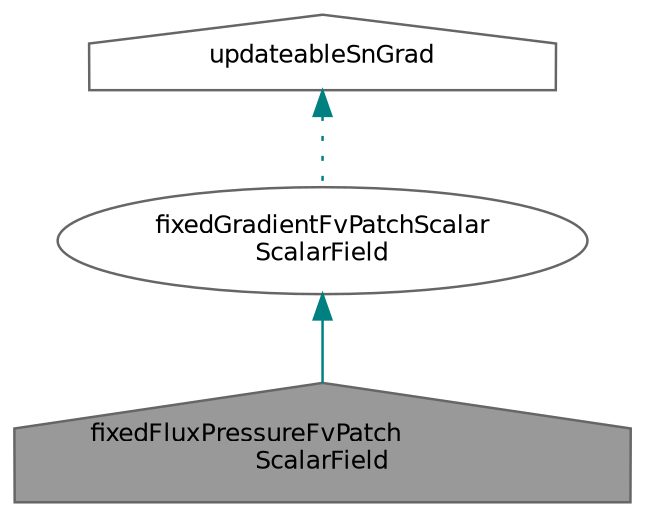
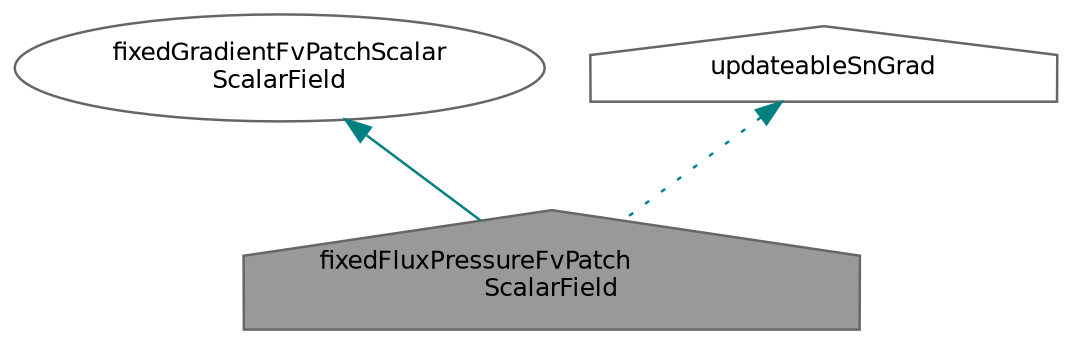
(323, 152) -> (692, 169)
